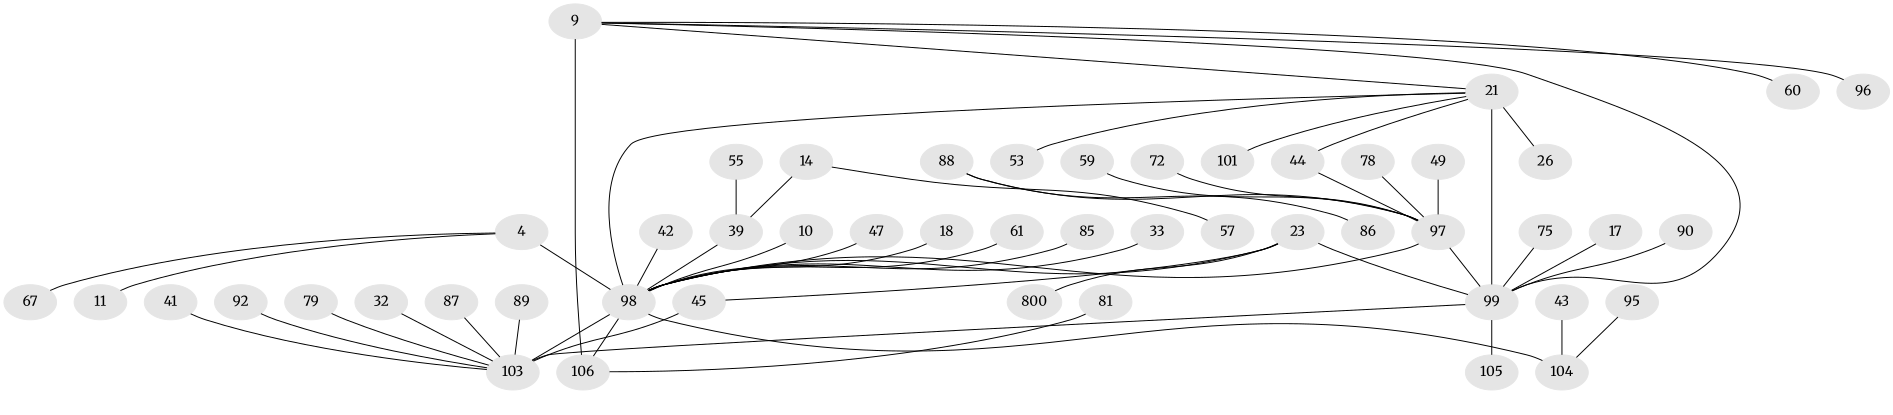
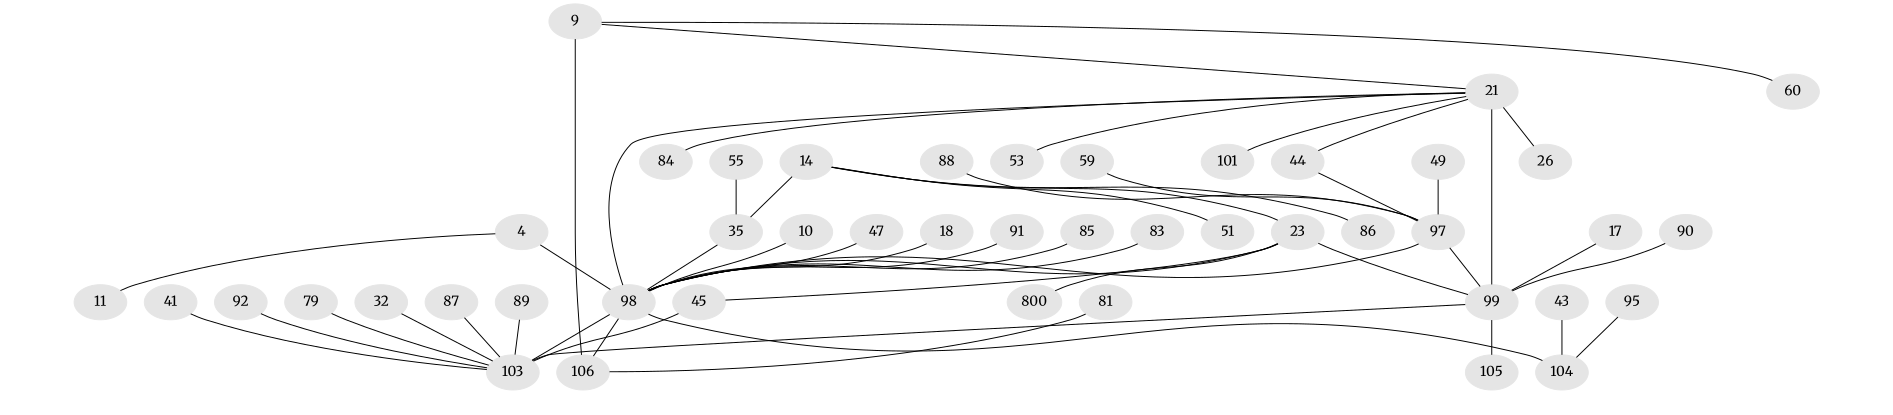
(1331, 51) -> none
(1863, 92) -> none
none -> (666, 162)
(1157, 162) -> none
(1368, 162) -> none
none -> (1056, 188)
(1157, 197) -> (1091, 187)
(666, 232) -> none
(736, 232) -> (736, 232)
(1017, 232) -> (1017, 232)
(1157, 232) -> (1157, 232)
(1228, 232) -> (1228, 232)
(1545, 232) -> none
(30, 302) -> none
